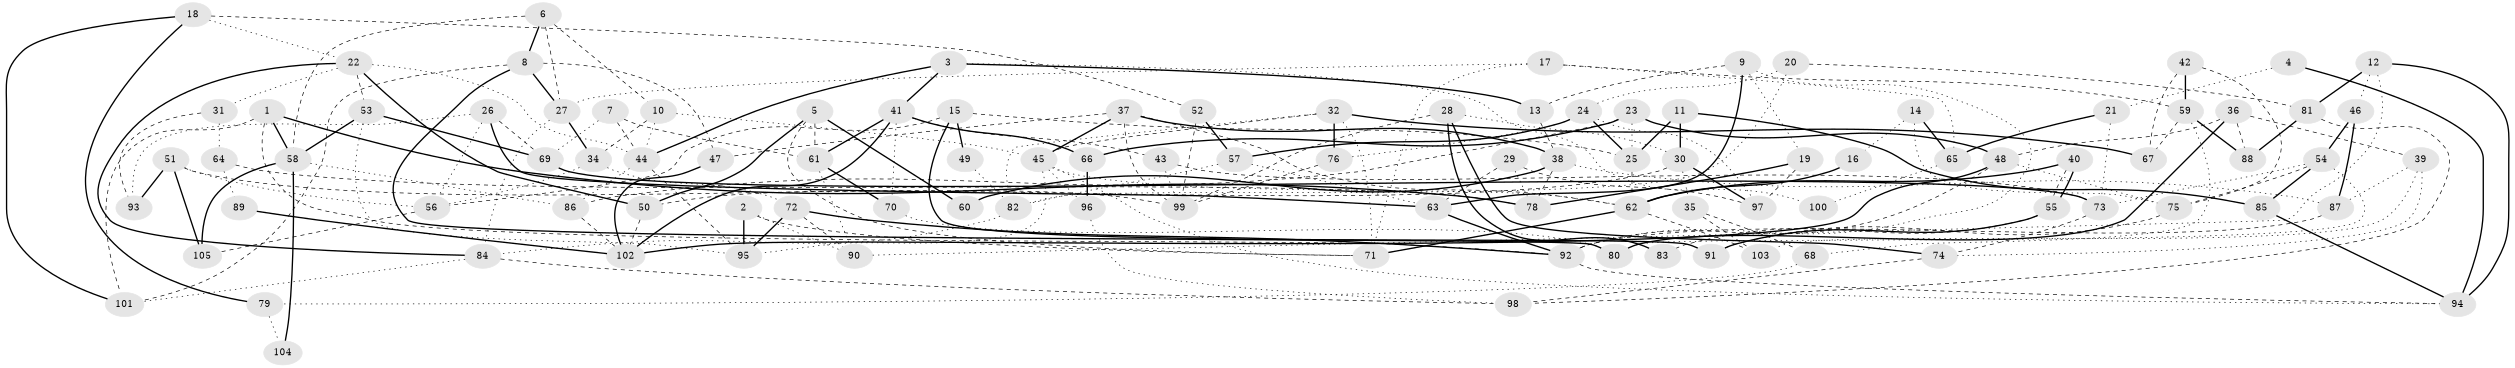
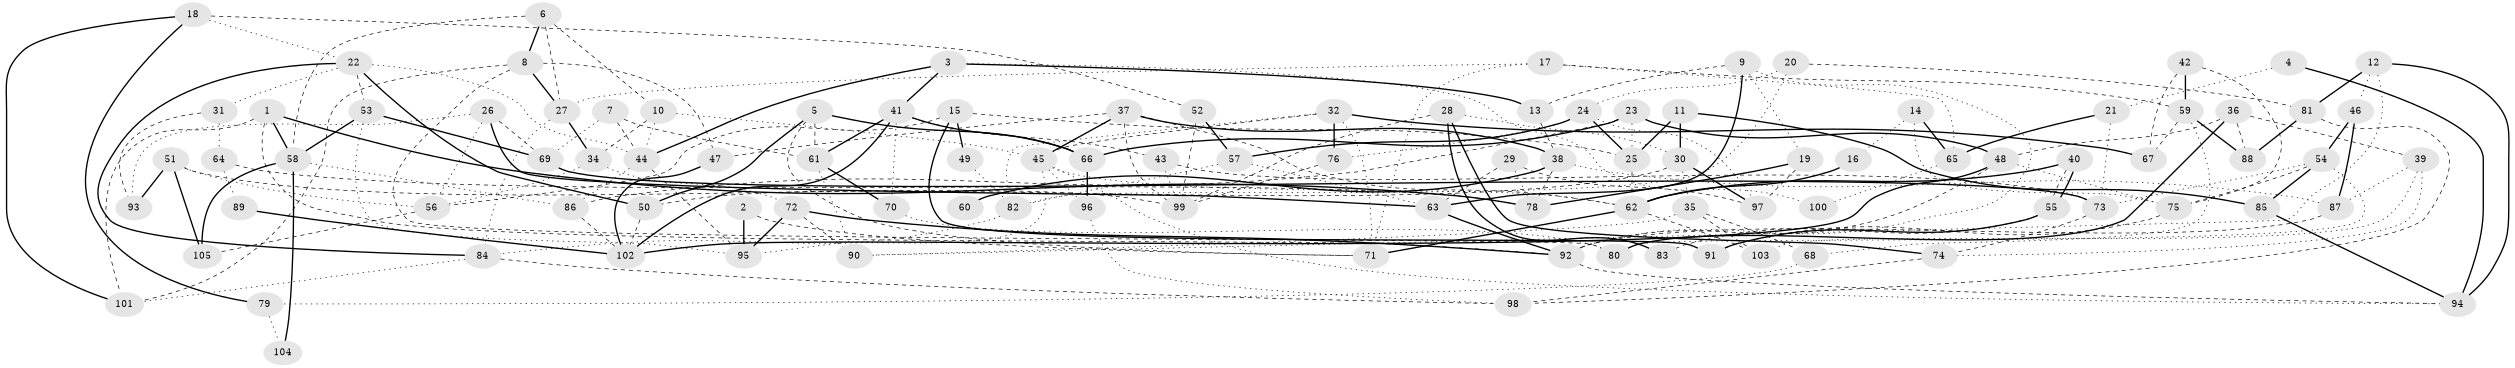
(887, 158) -> (953, 131)
(794, 231) -> (1435, 235)
(901, 237) -> (901, 237)
